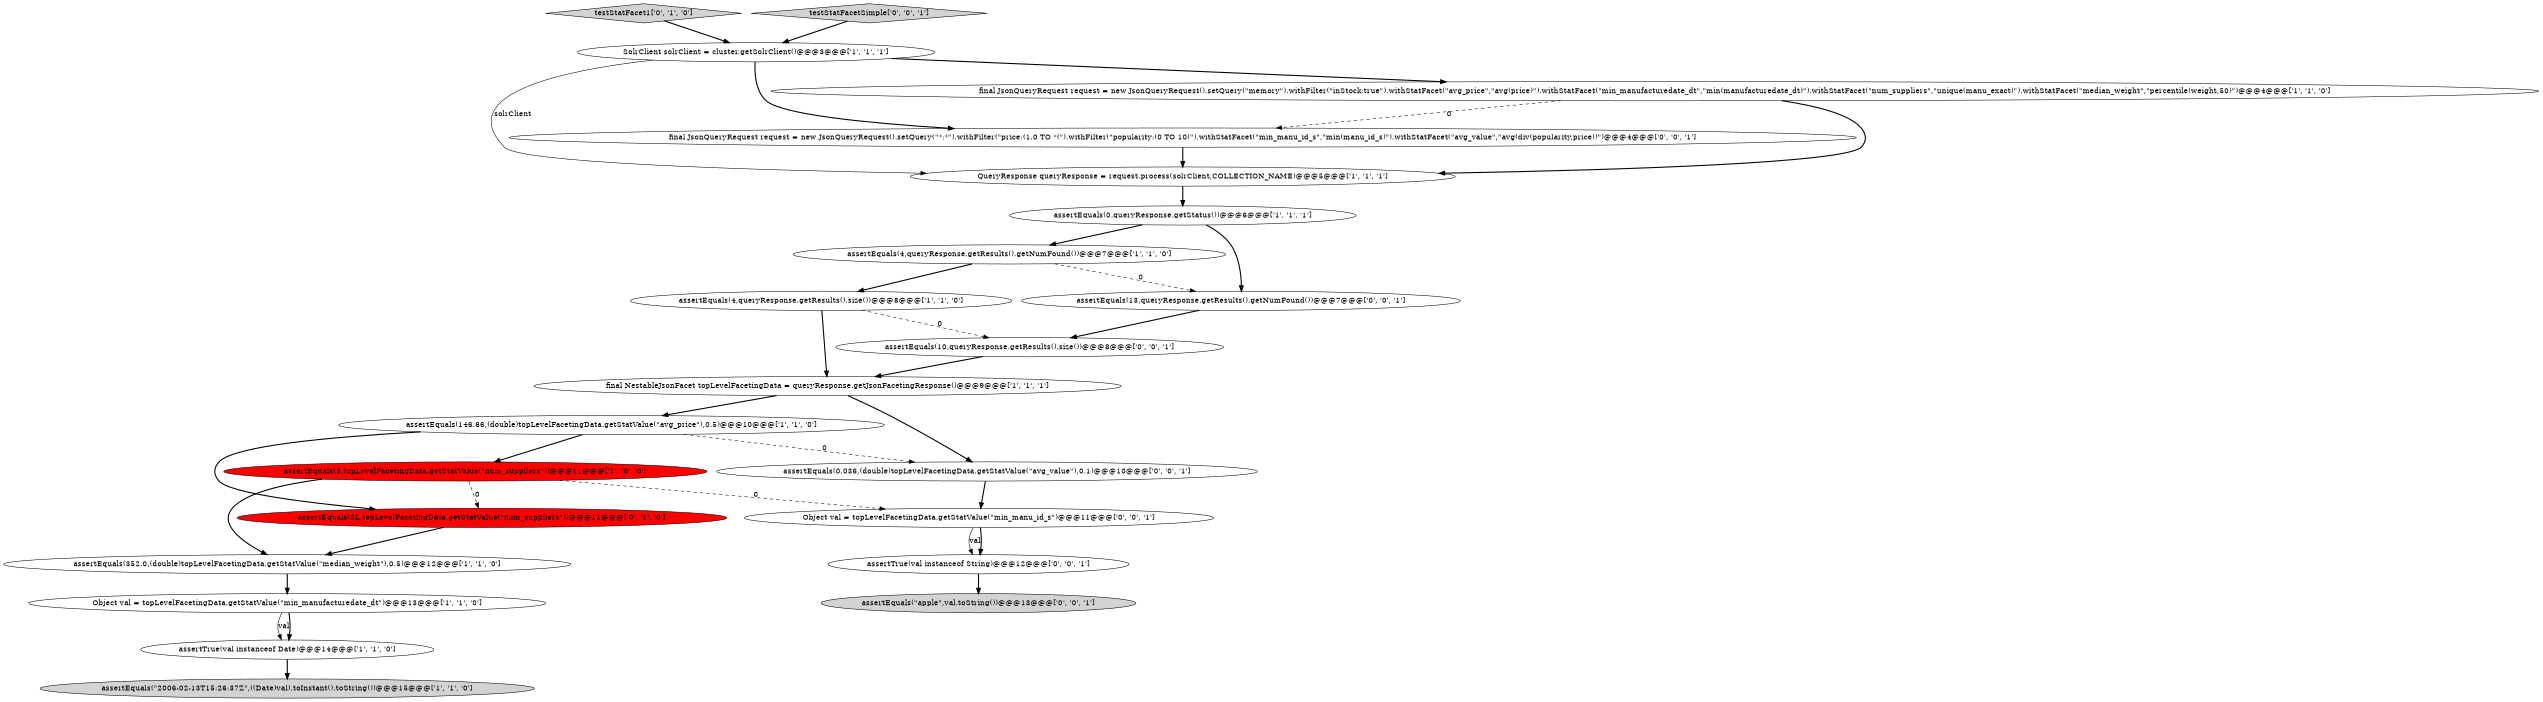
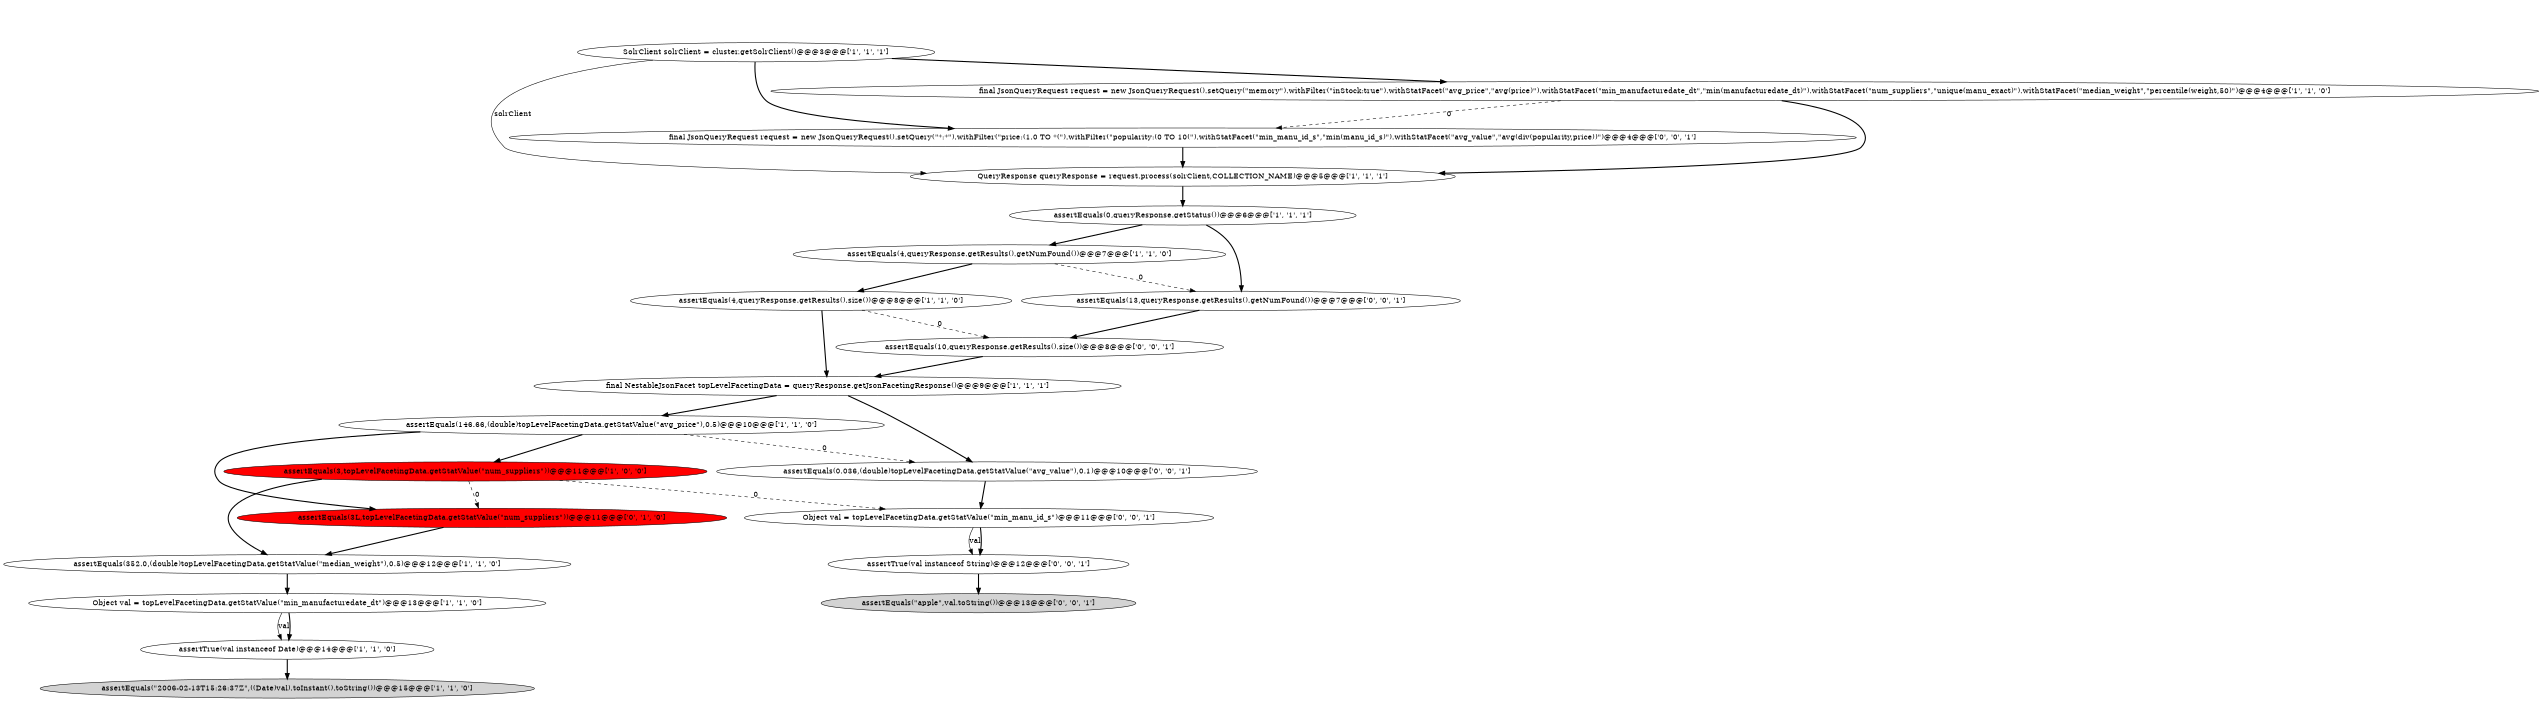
(644, 13) -> none
(869, 13) -> none
